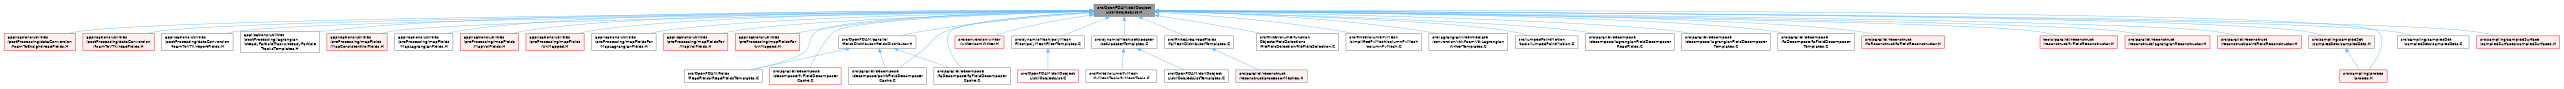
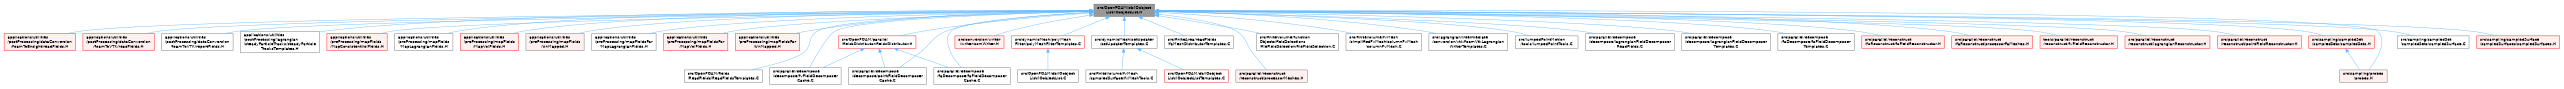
(555, 42) -> (555, 42)
(877, 42) -> (877, 42)
(1048, 42) -> (1048, 42)
(1547, 42) -> (1547, 42)
none -> (1992, 42)
(2342, 42) -> (2342, 42)
(2433, 42) -> (2433, 42)
(798, 60) -> (842, 59)
(1237, 60) -> (1237, 32)
(805, 76) -> (805, 76)
(1048, 76) -> (1048, 76)
(1121, 76) -> (1121, 76)
(1196, 76) -> (1196, 76)
(2363, 76) -> (2363, 76)
